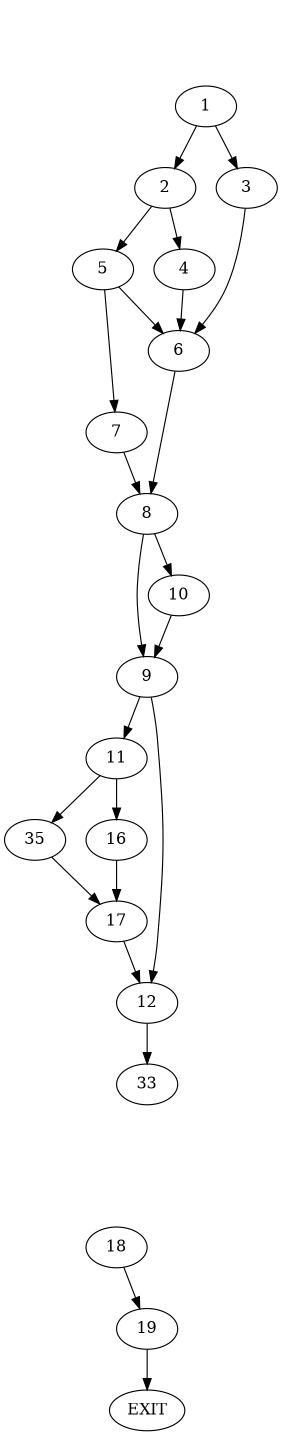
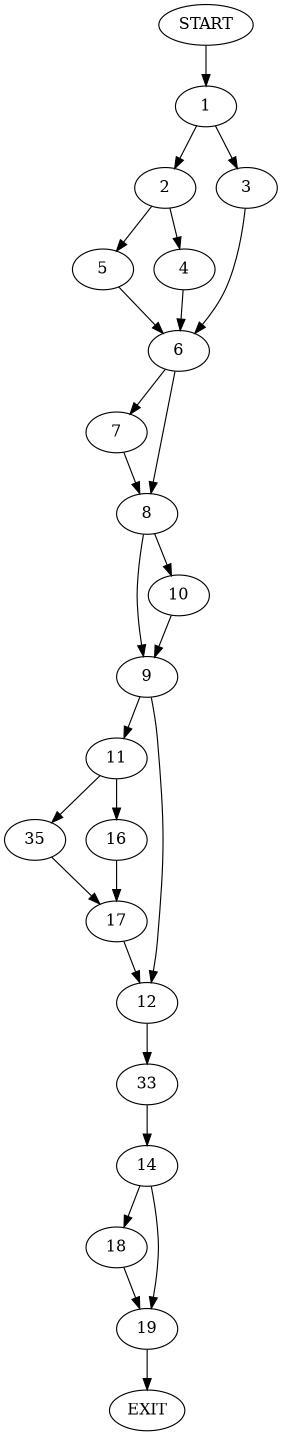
none -> (206, 25)
(109, 345) -> (151, 387)
none -> (147, 1166)
